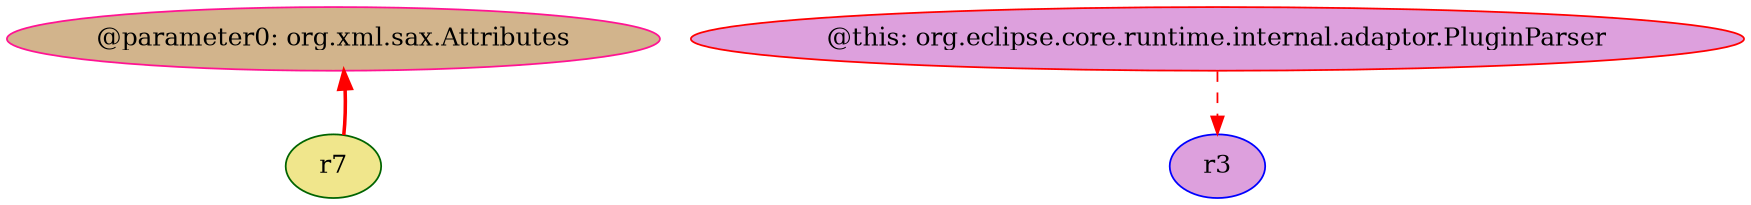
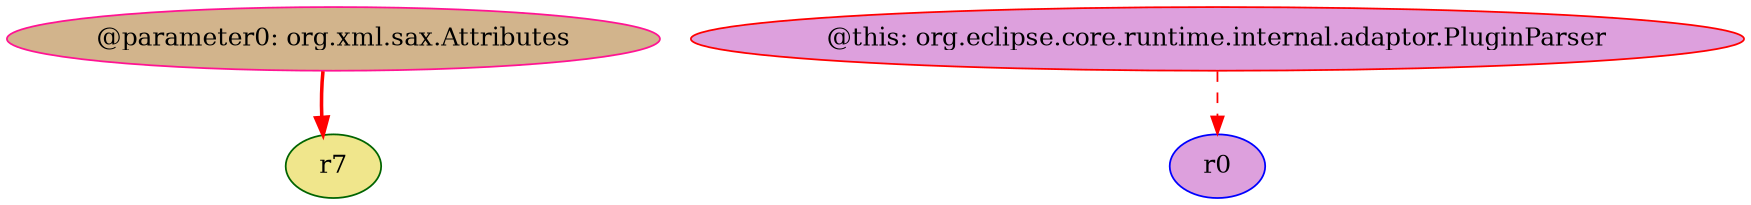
(345, 112) -> (322, 94)
(1217, 166) -> (1217, 166)
